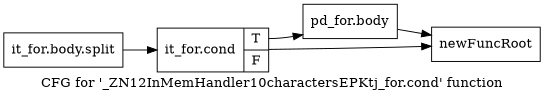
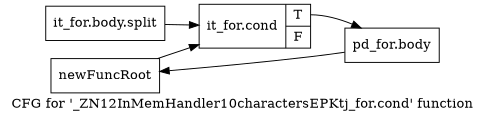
(345, 48) -> (174, 53)
